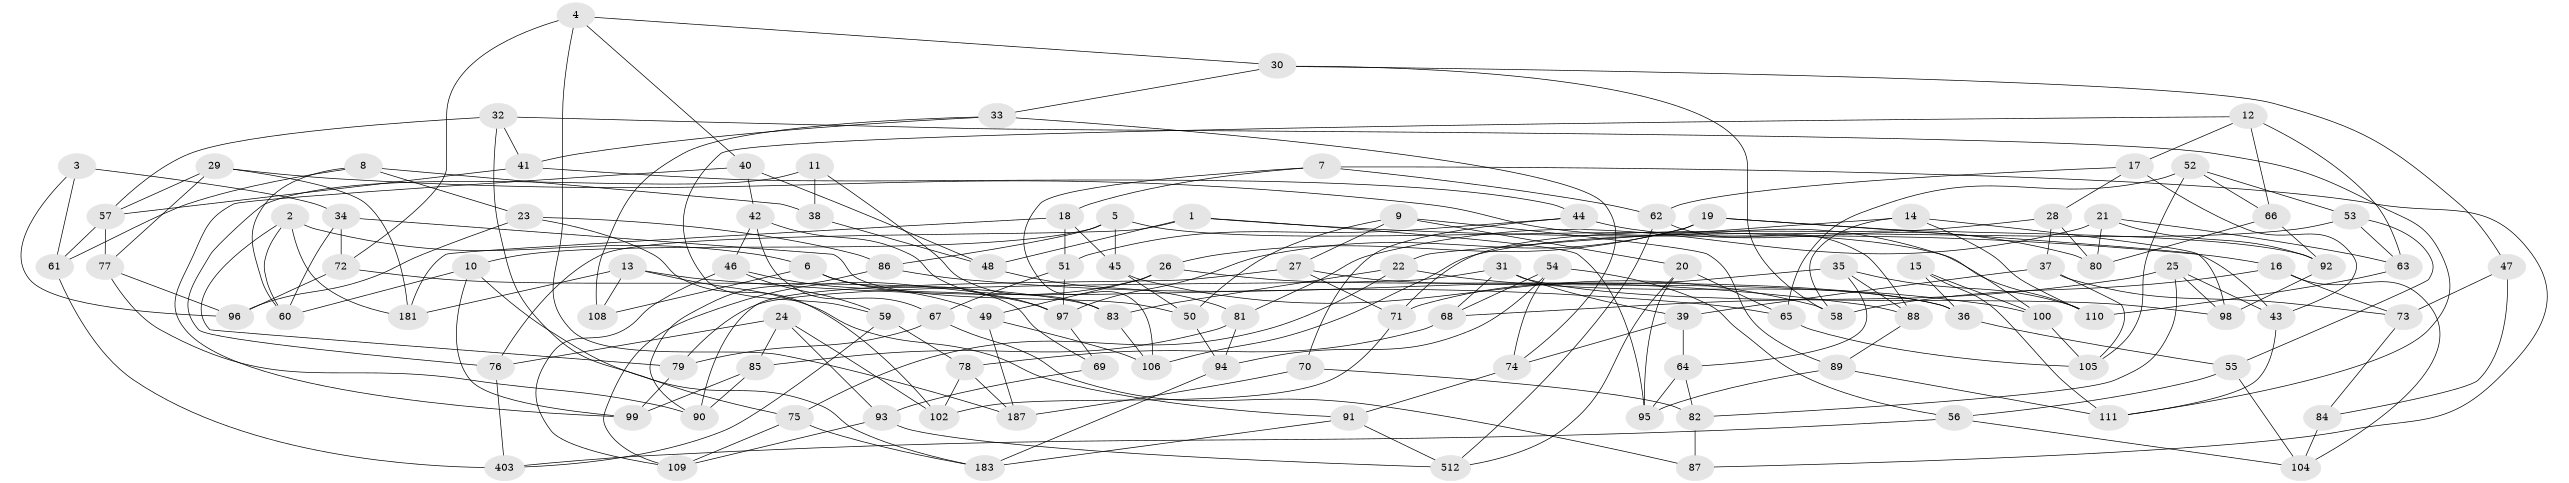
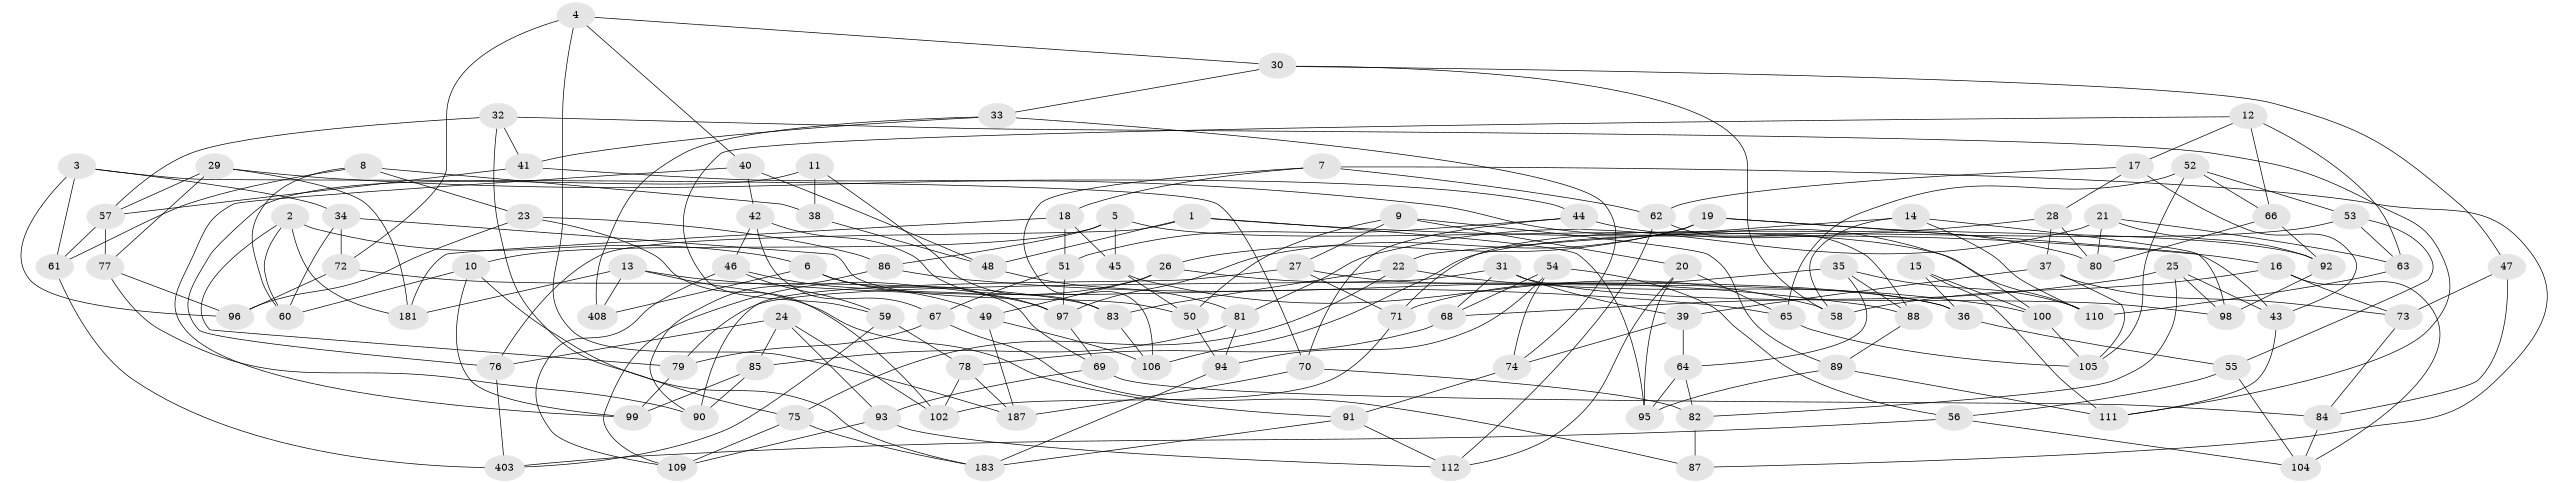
none -> (971, 186)
(598, 317) -> (598, 317)
none -> (1708, 401)
(1451, 468) -> (1451, 468)
